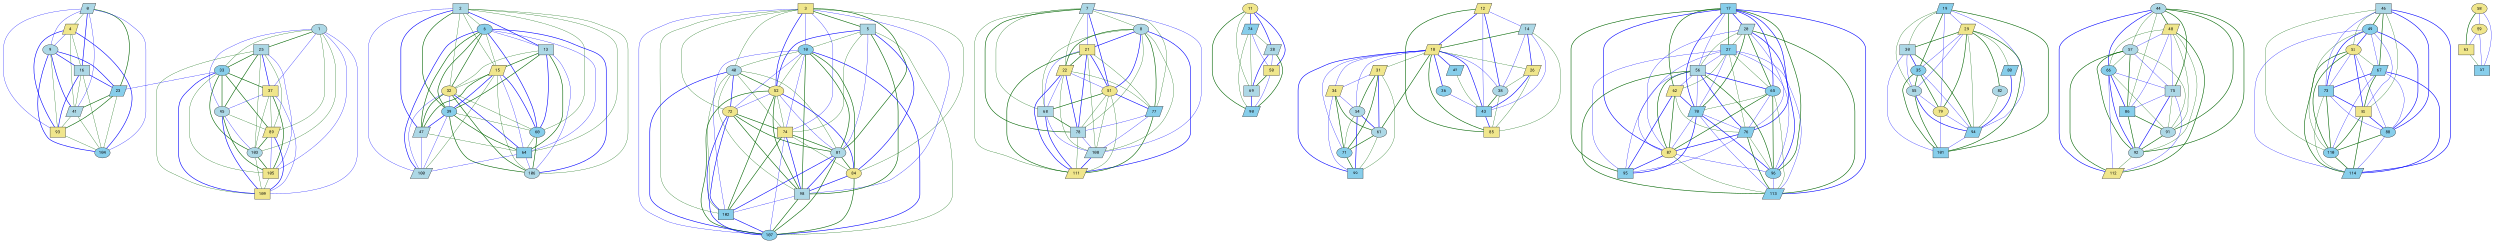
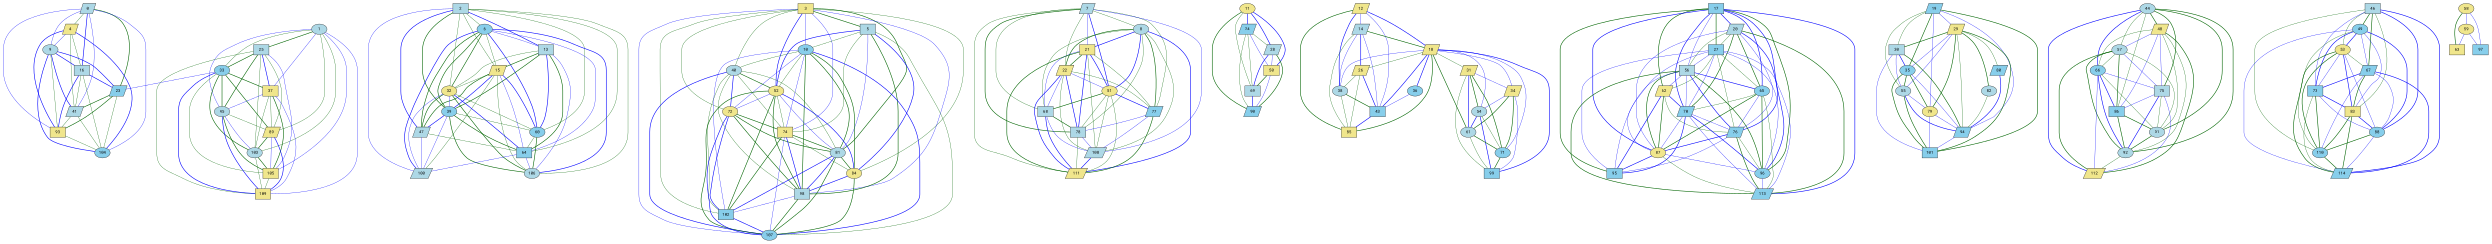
(2474, 60) -> none
(1455, 70) -> none
